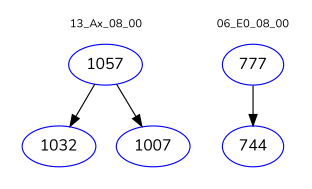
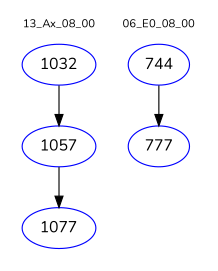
(85, 100) -> (59, 100)
(253, 100) -> (159, 100)
(153, 146) -> (59, 228)
